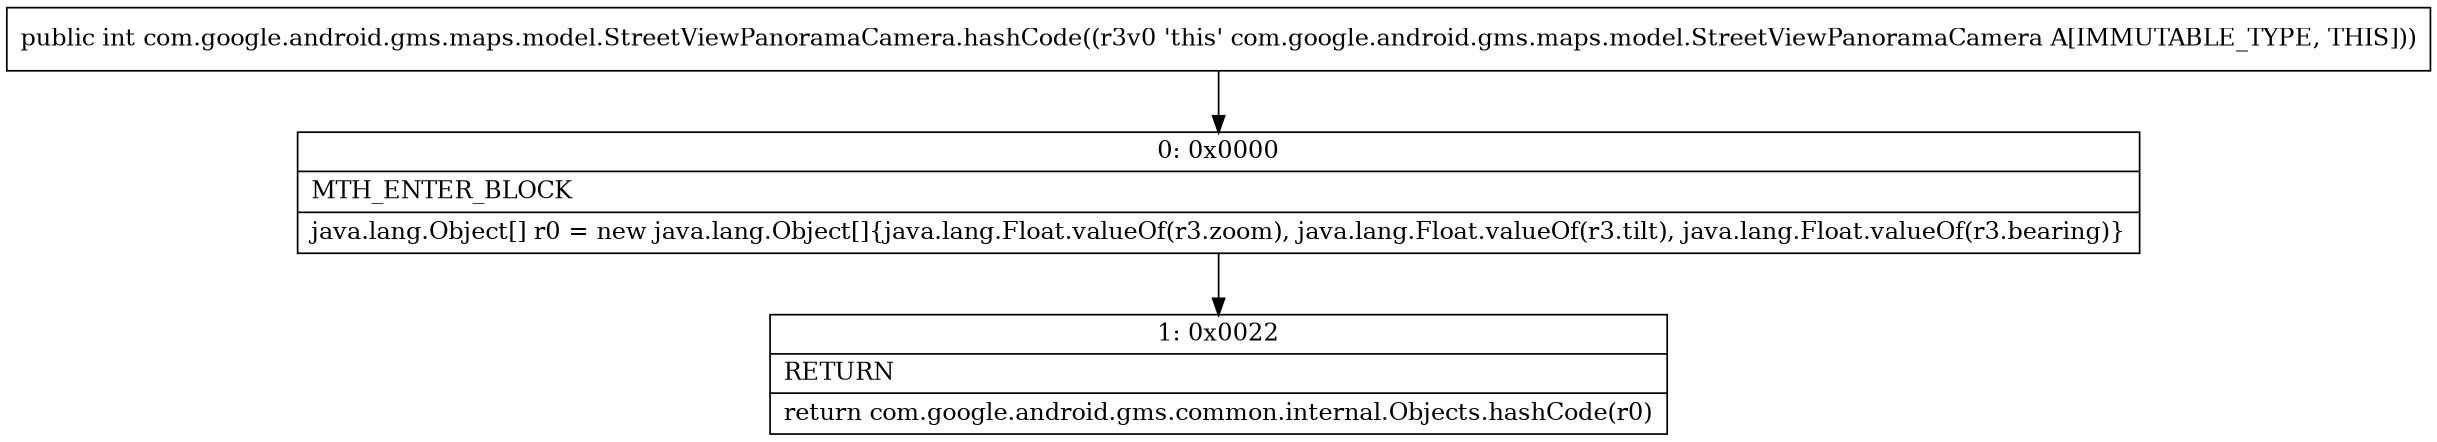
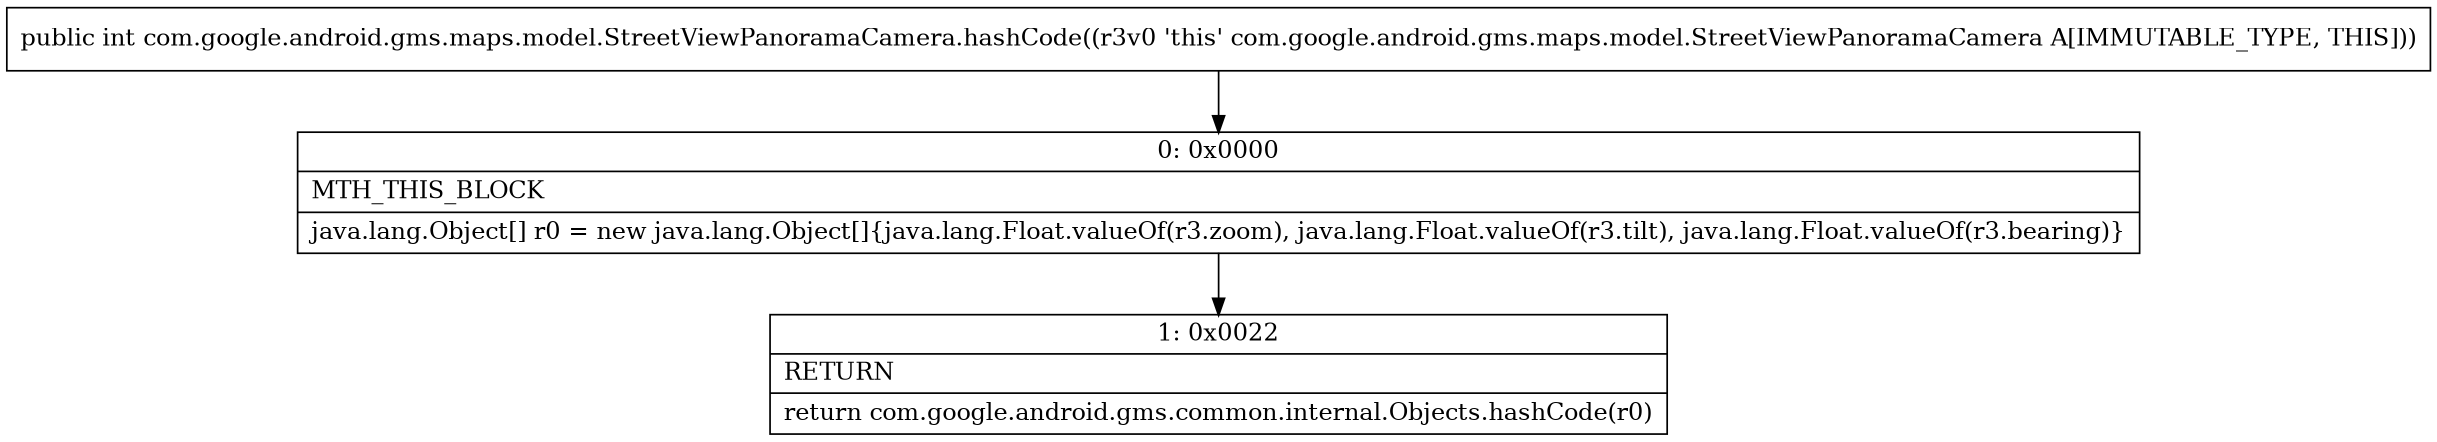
(443, 191) -> (428, 191)
